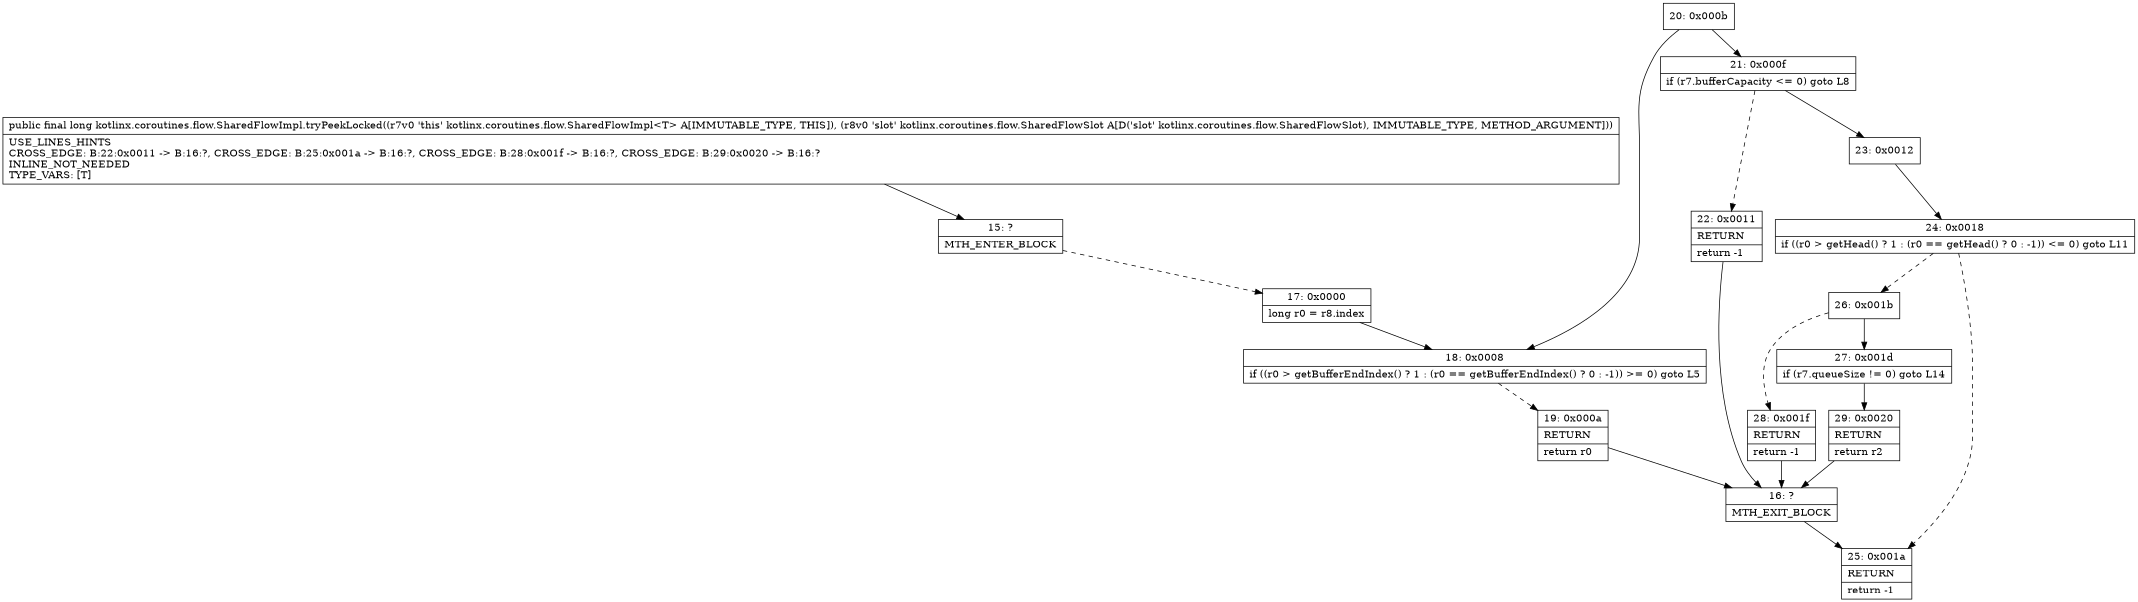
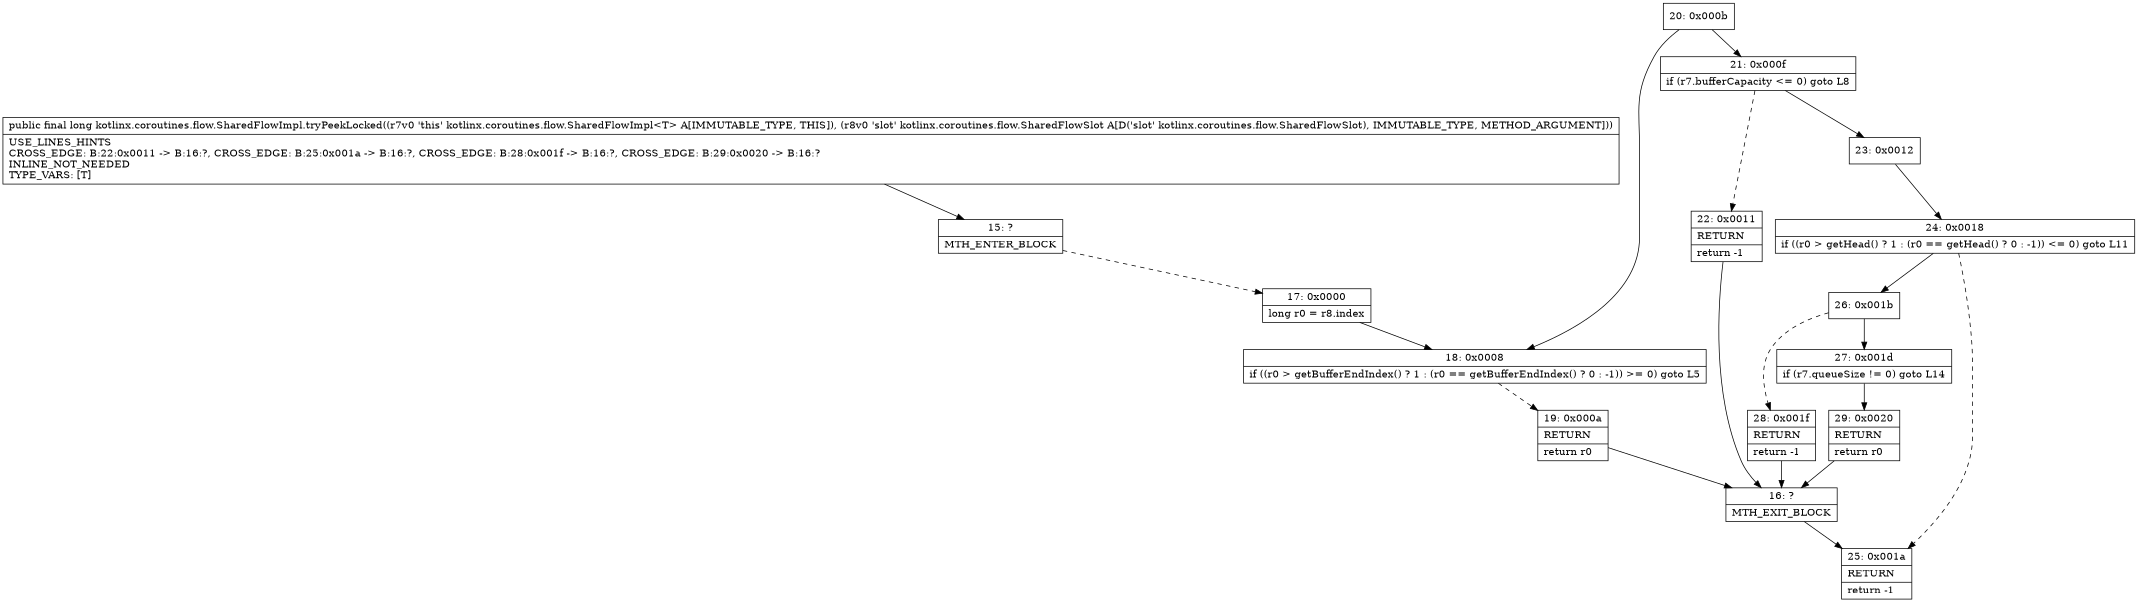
(1910, 271) -> (1910, 271)
(1859, 452) -> (1859, 452)
